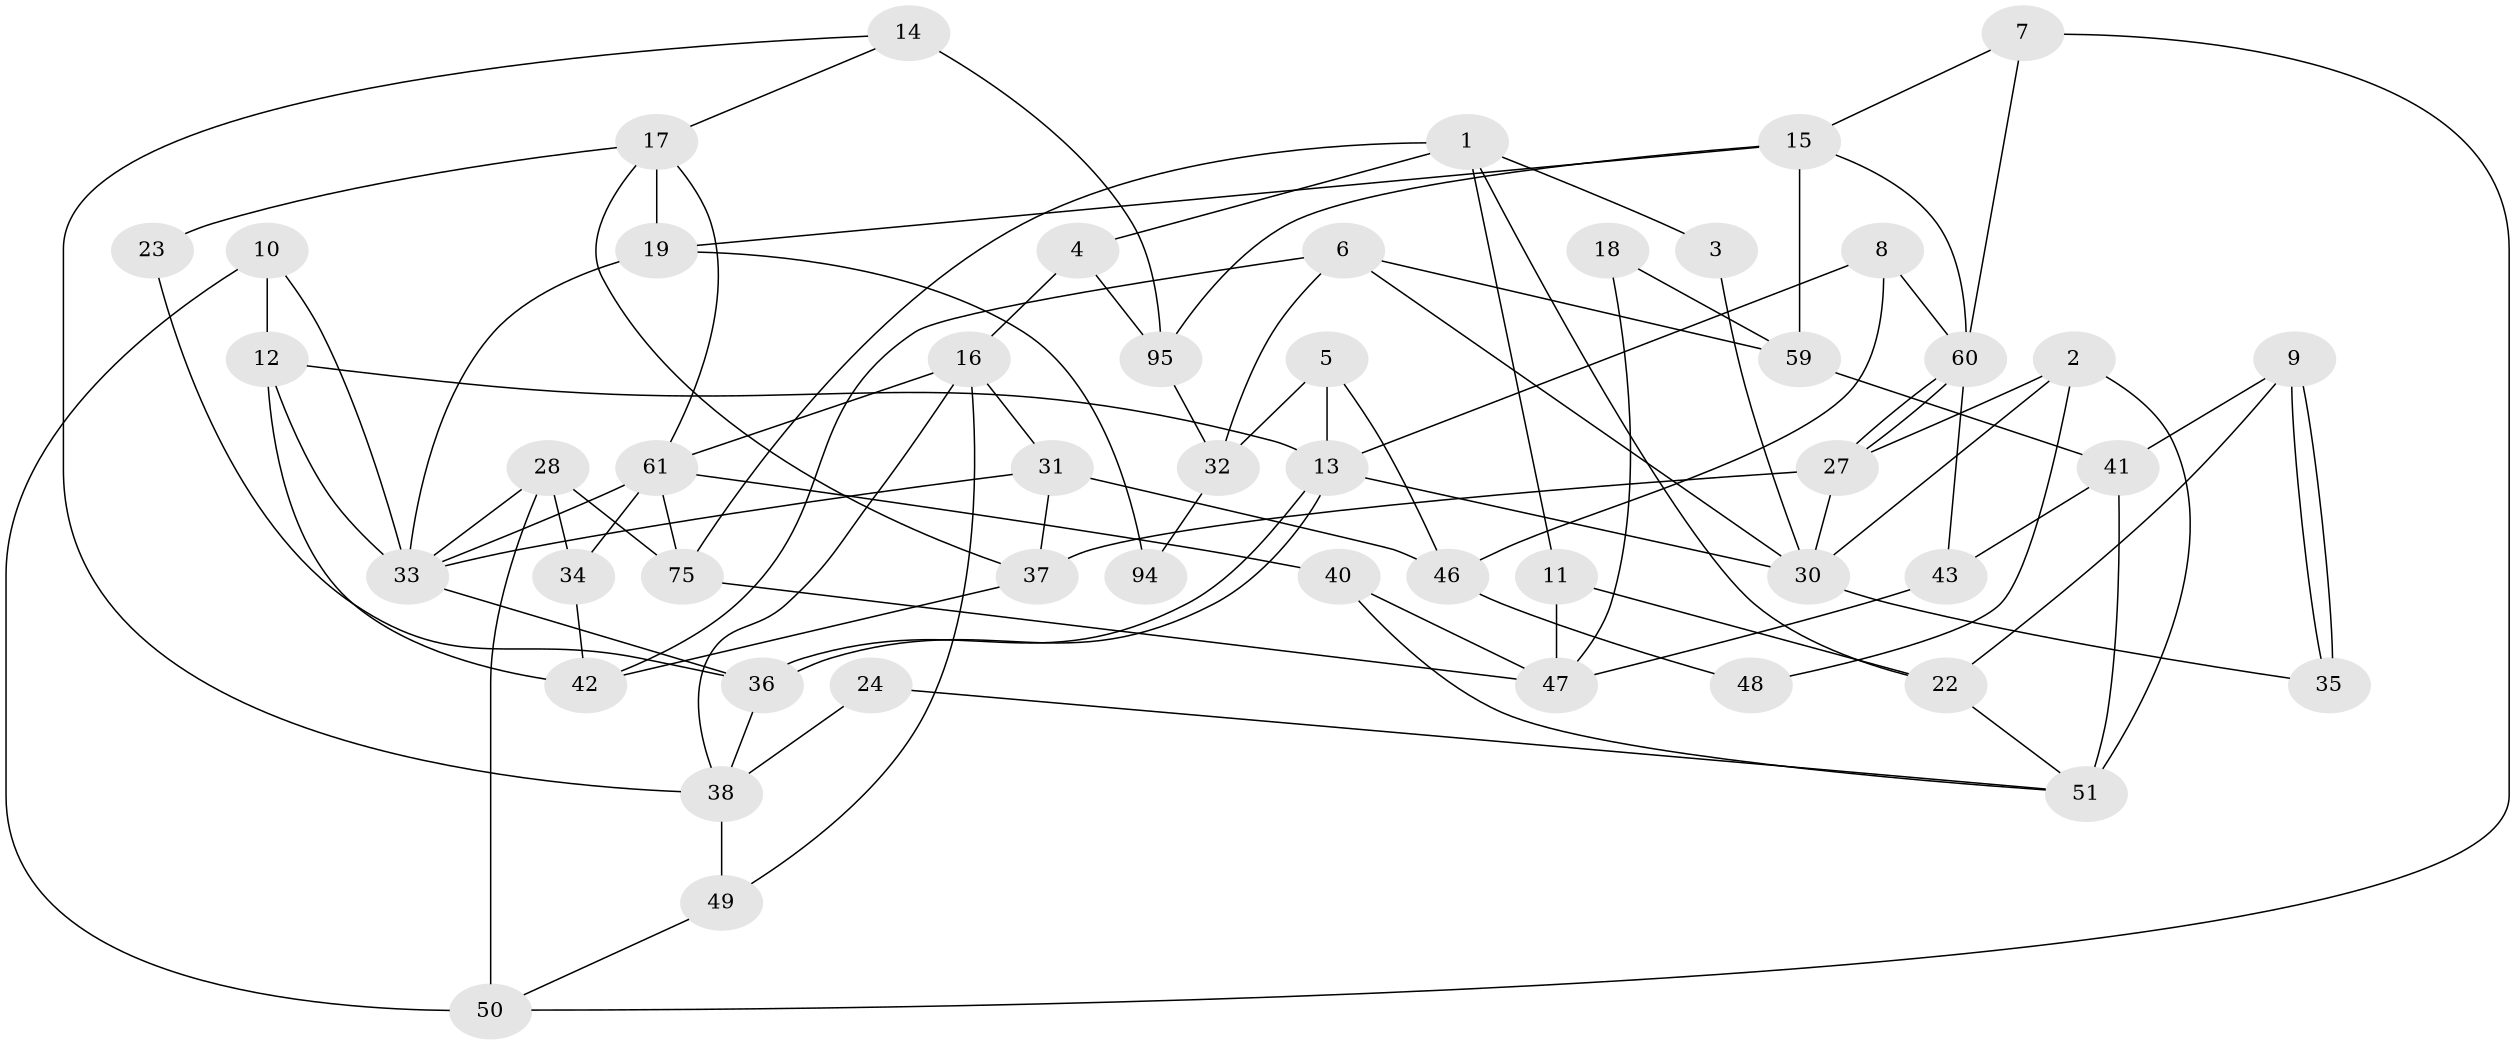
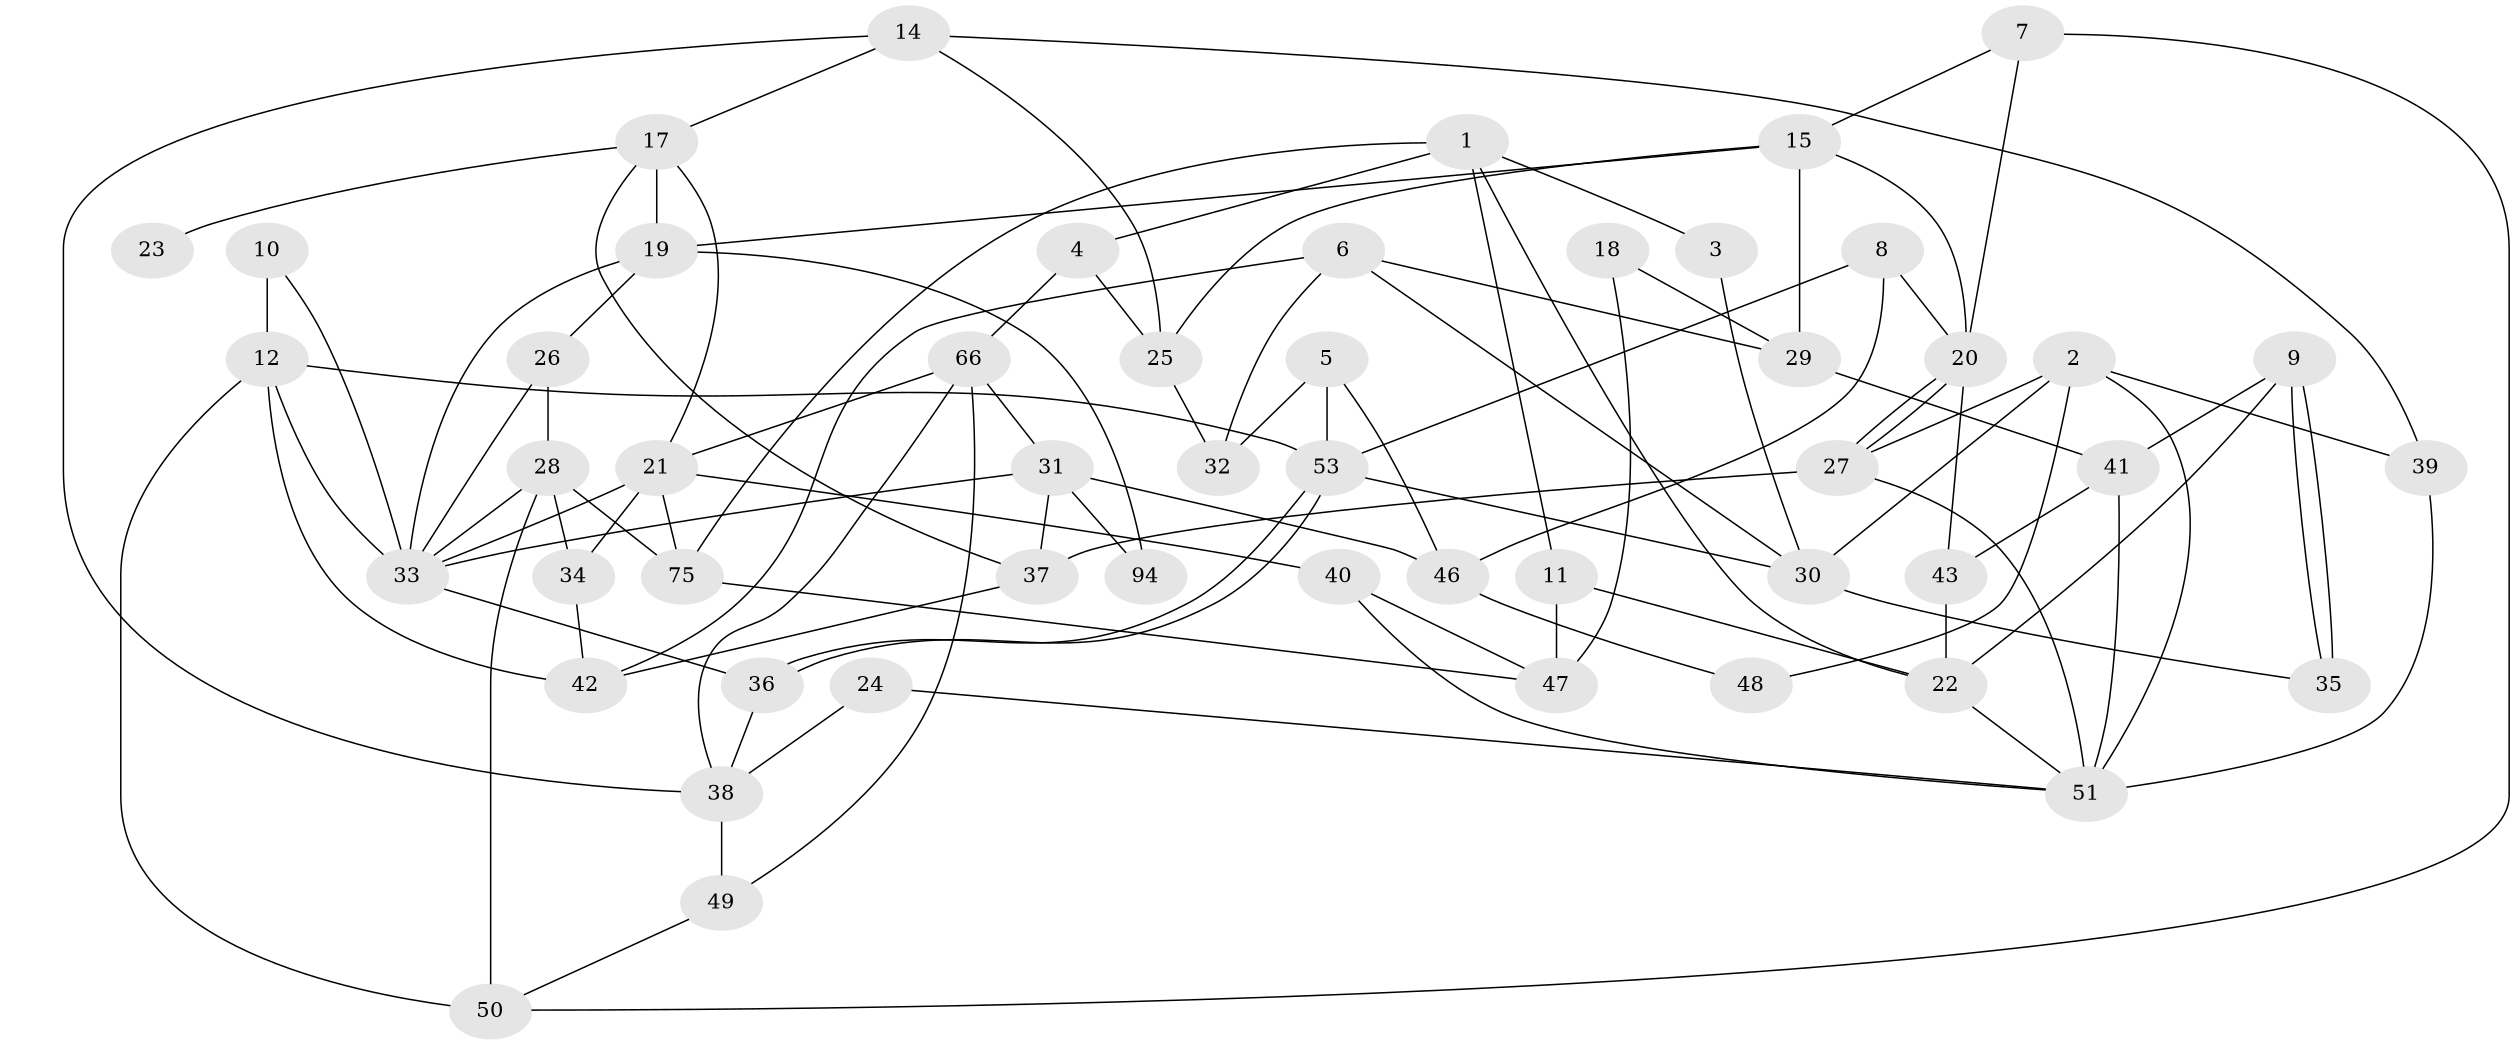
none -> (548, 359)
(969, 359) -> (969, 359)
(1161, 359) -> (1161, 359)
(1800, 359) -> (1800, 359)
(1966, 359) -> (1966, 359)
(657, 468) -> (657, 468)
(1327, 468) -> (1327, 468)
none -> (2426, 468)
(1183, 521) -> (1099, 522)
(1823, 522) -> (2026, 586)
(307, 565) -> none
(1737, 638) -> (1946, 643)
(6, 756) -> (121, 779)
